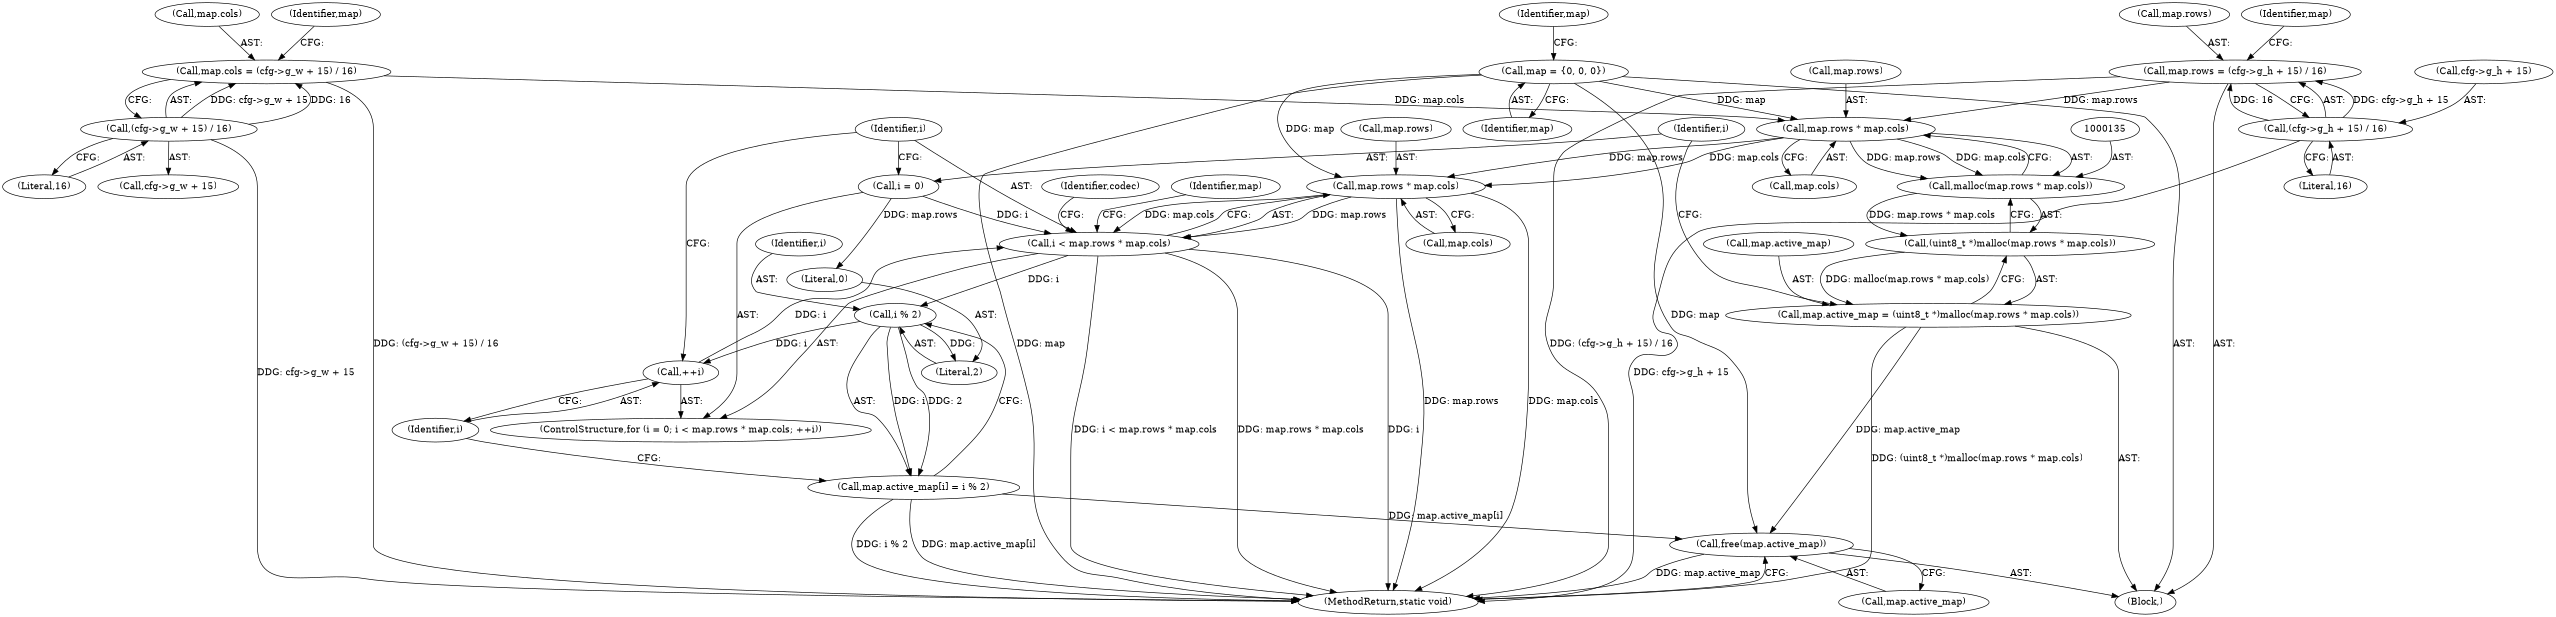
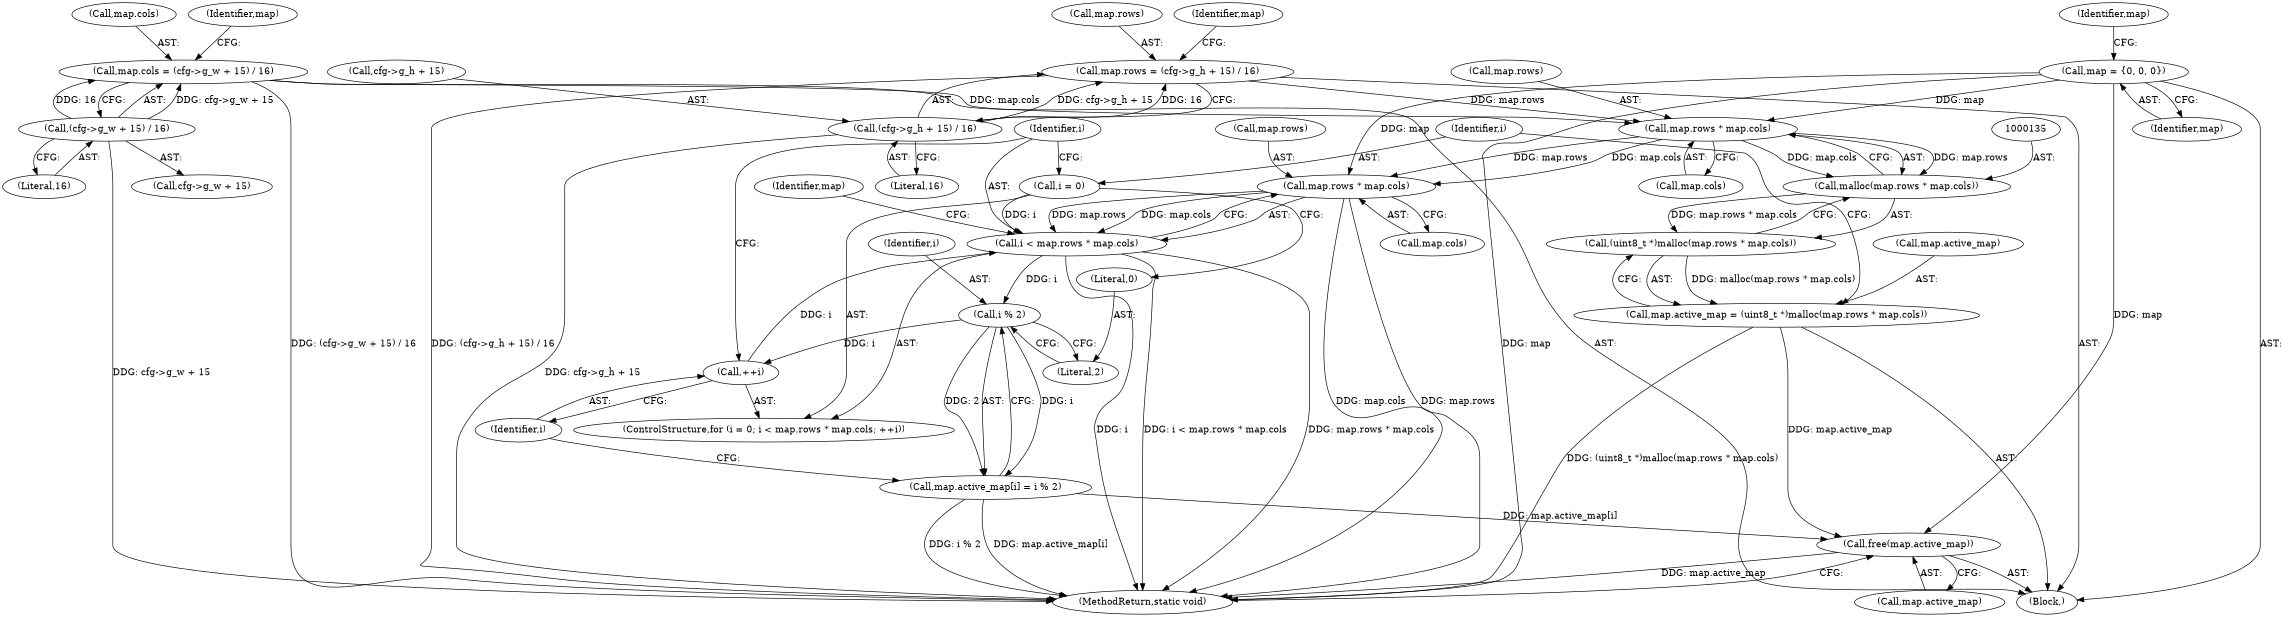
none -> (1276, 108)
(1100, 187) -> none
(921, 215) -> (1313, 215)
(927, 344) -> (1049, 344)
(964, 344) -> (1086, 344)
